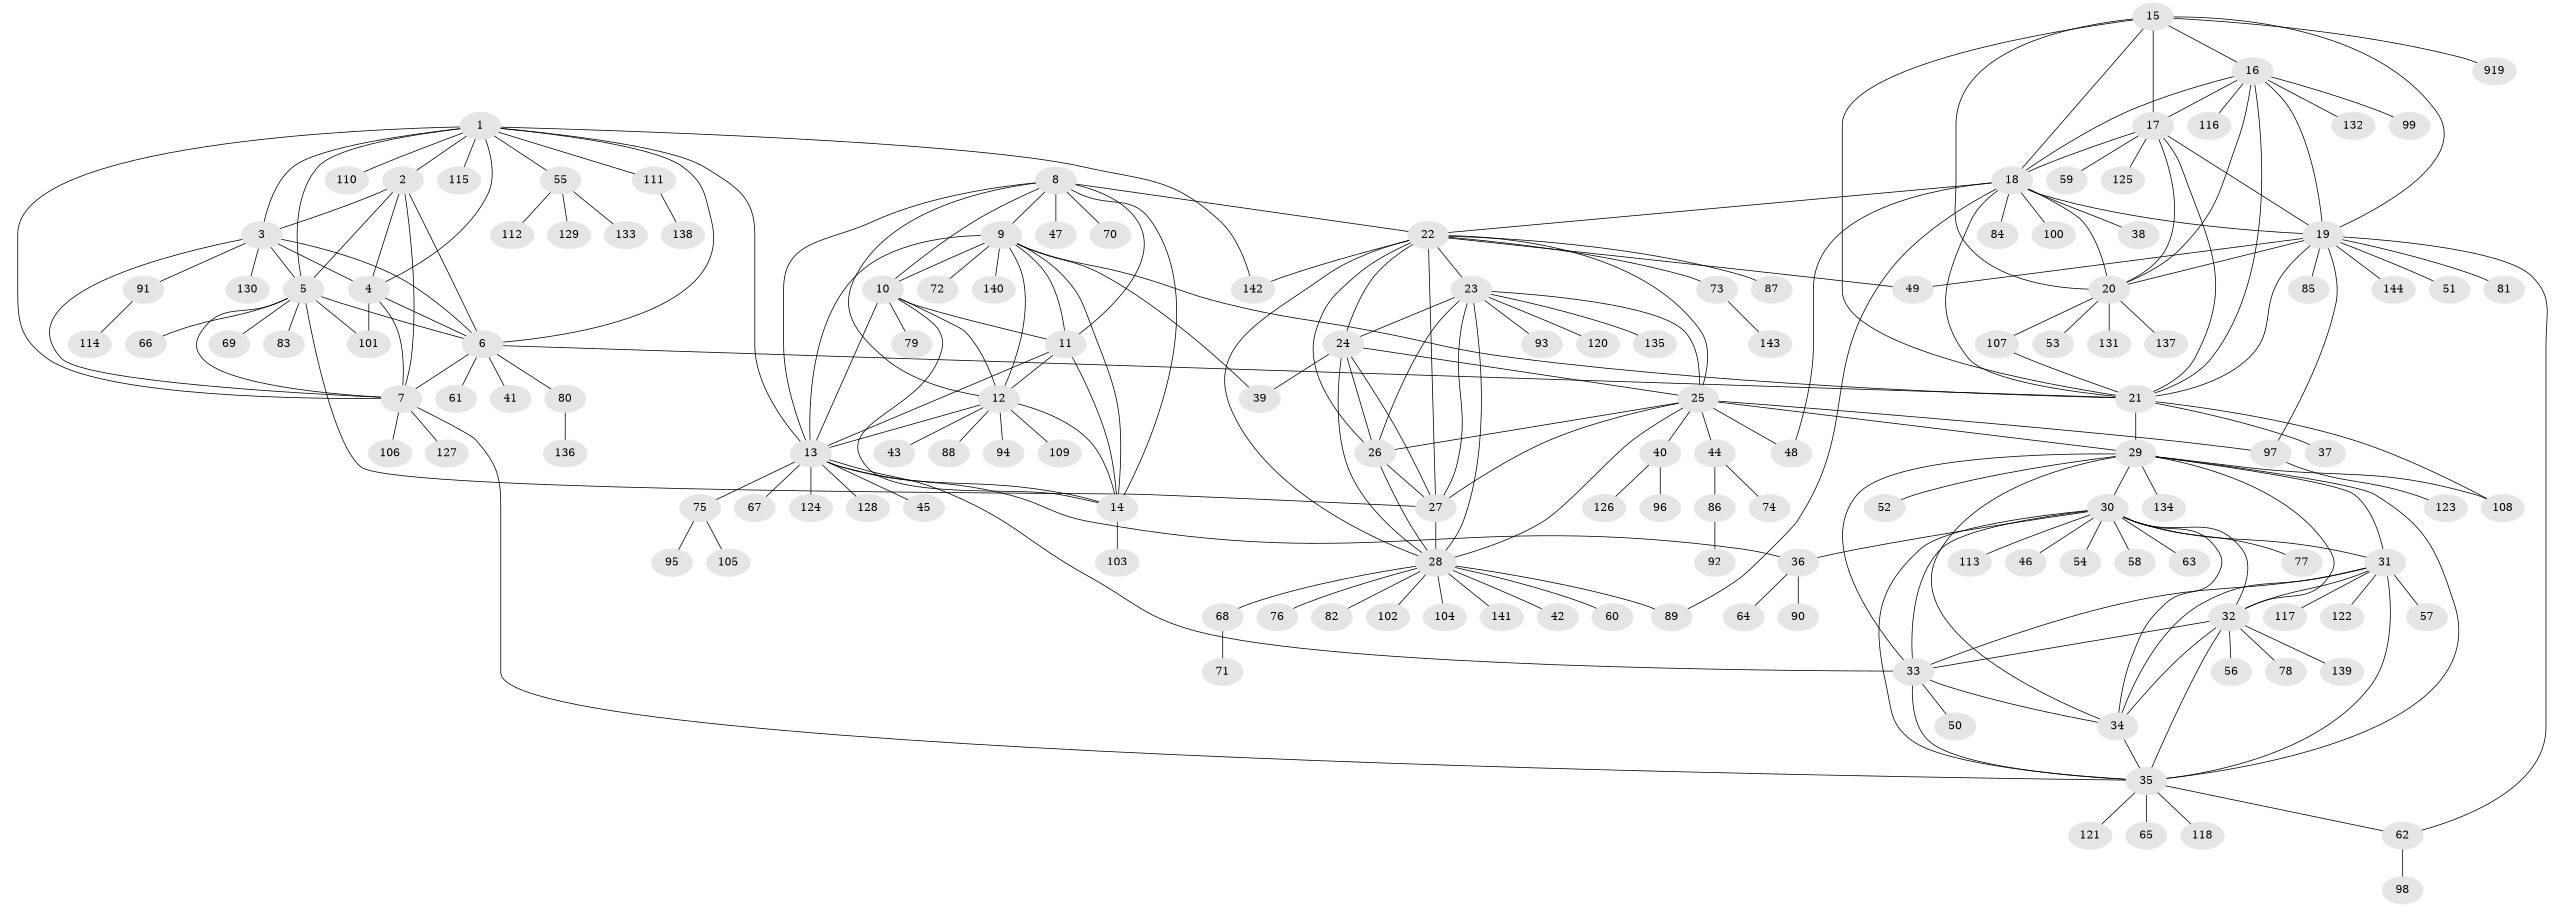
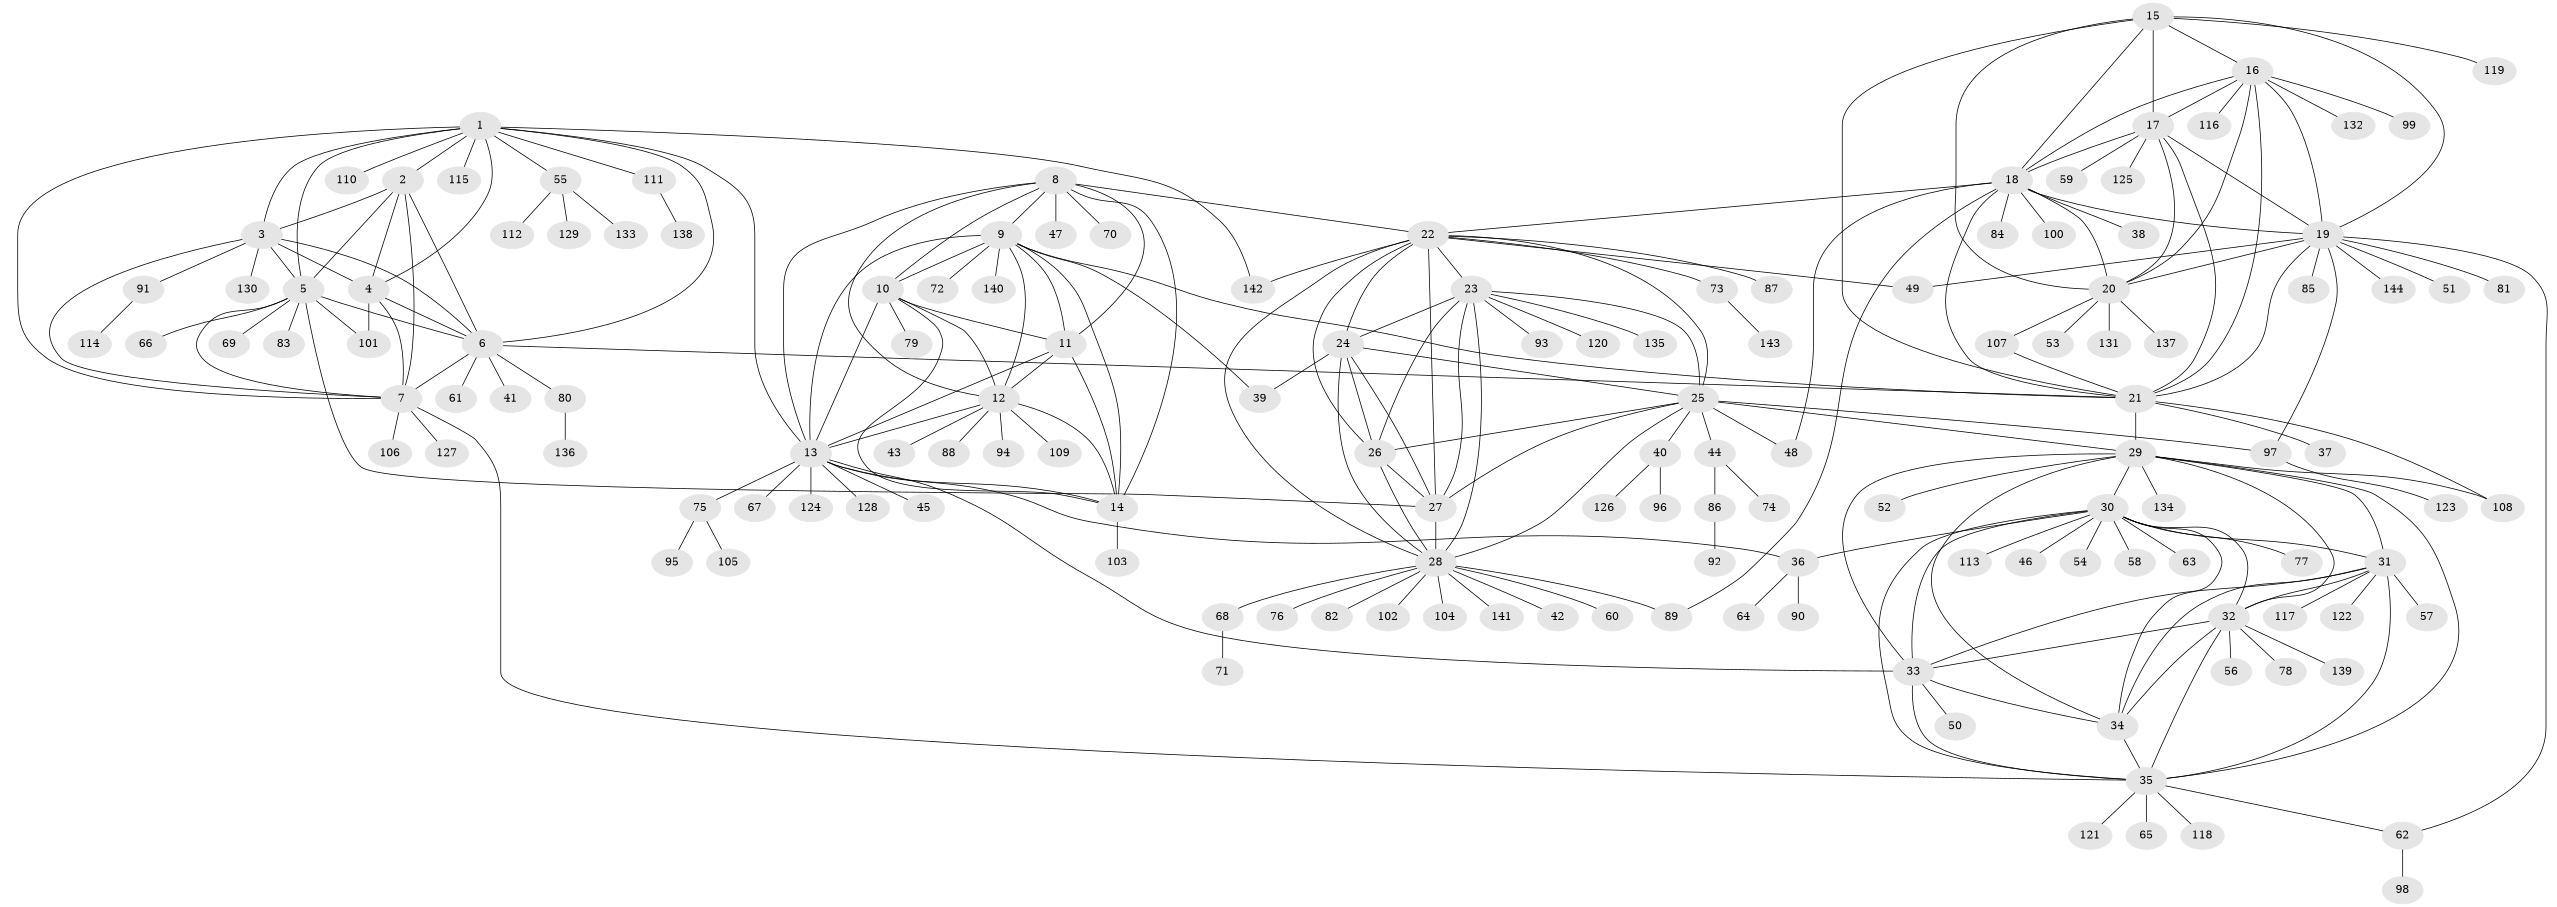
(2494, 71) -> (2494, 71)
